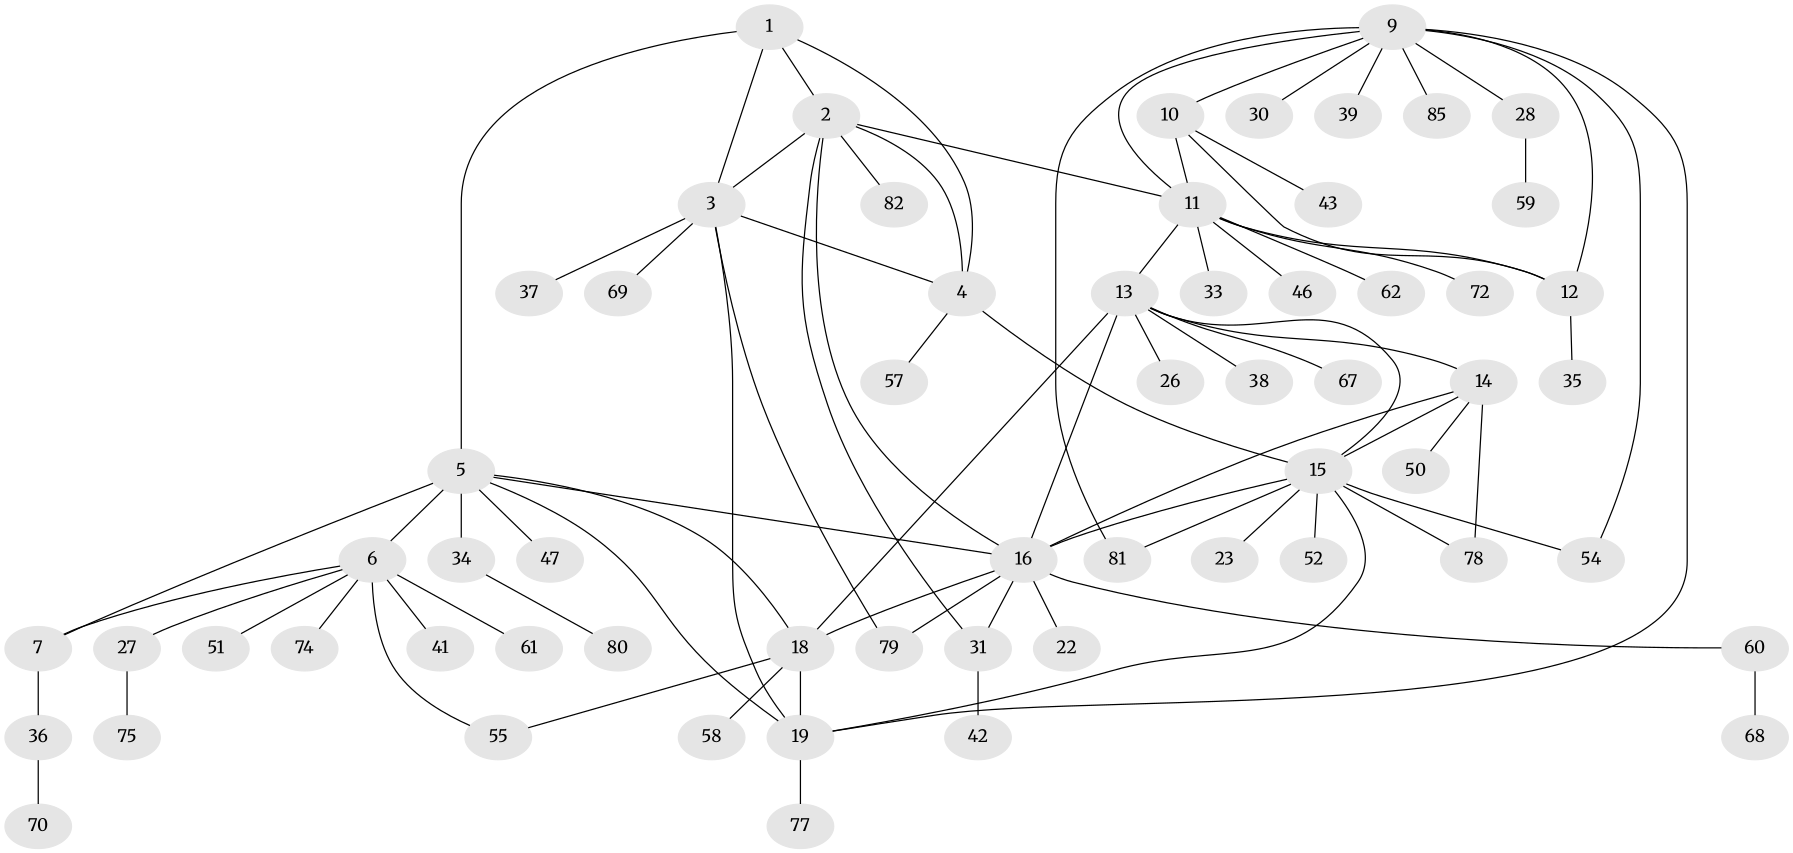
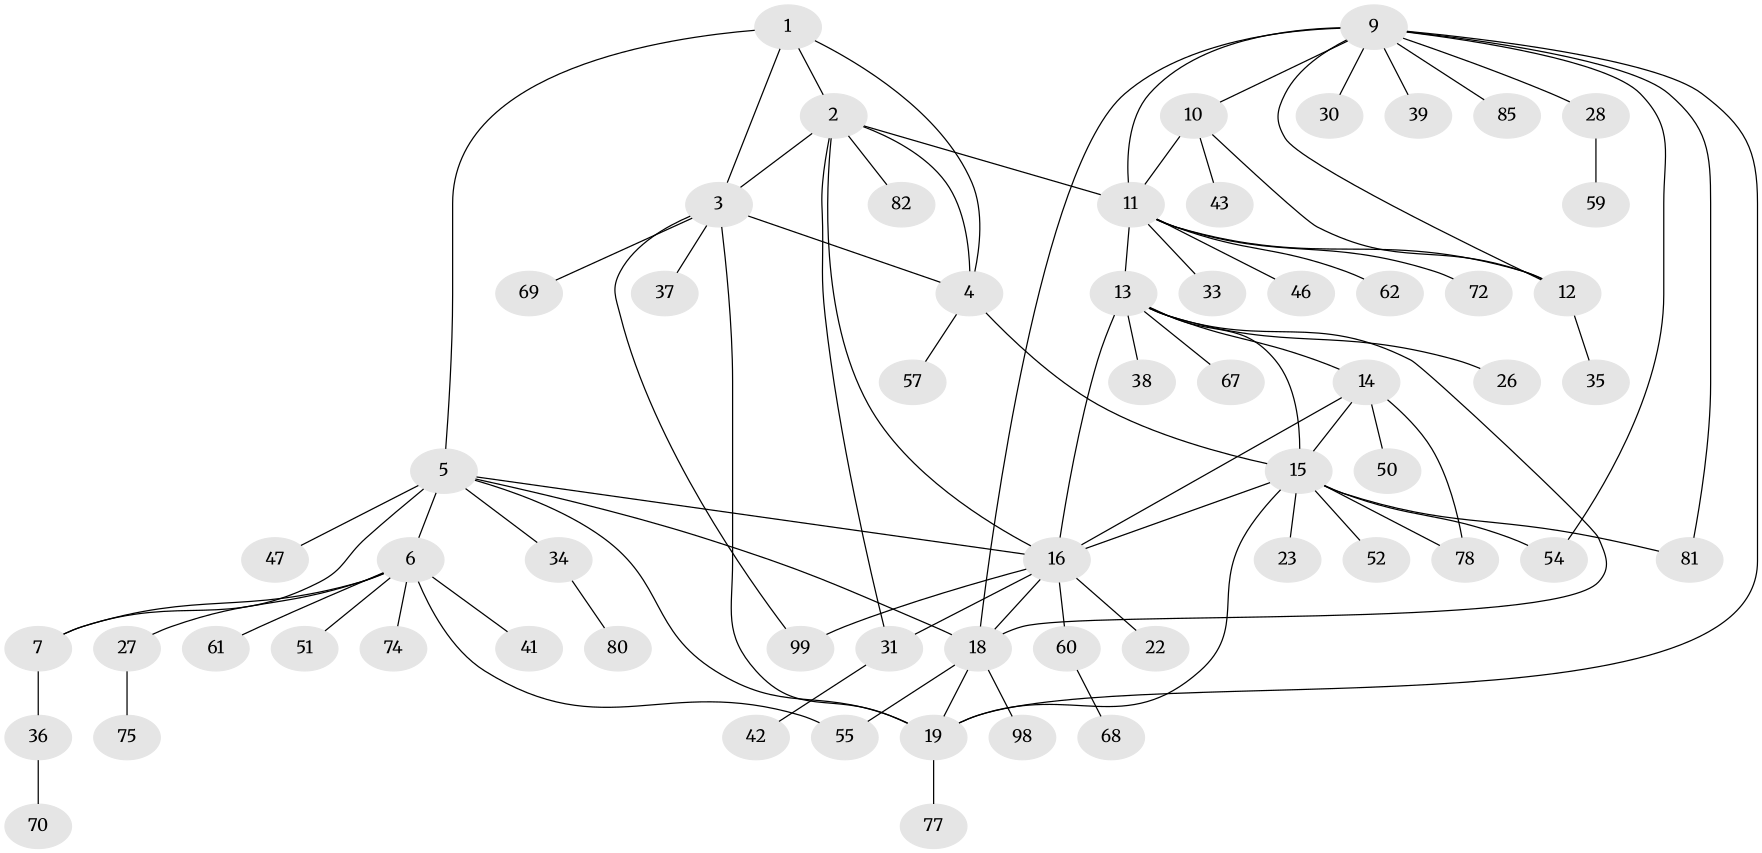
none -> (1054, 240)
(889, 649) -> (800, 649)
(712, 738) -> (1022, 738)
